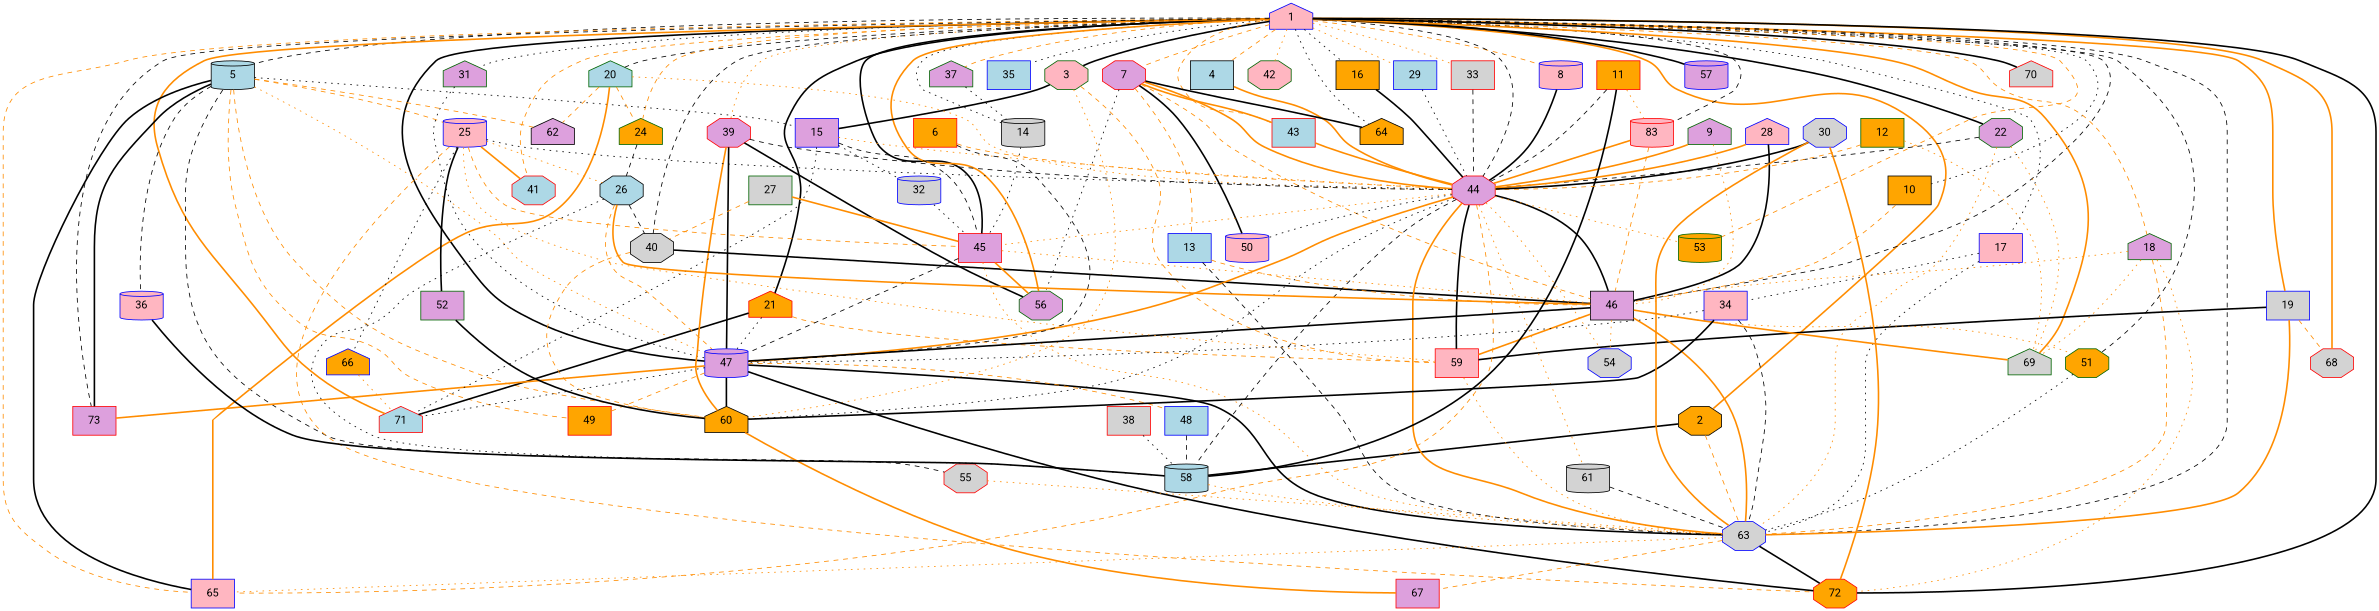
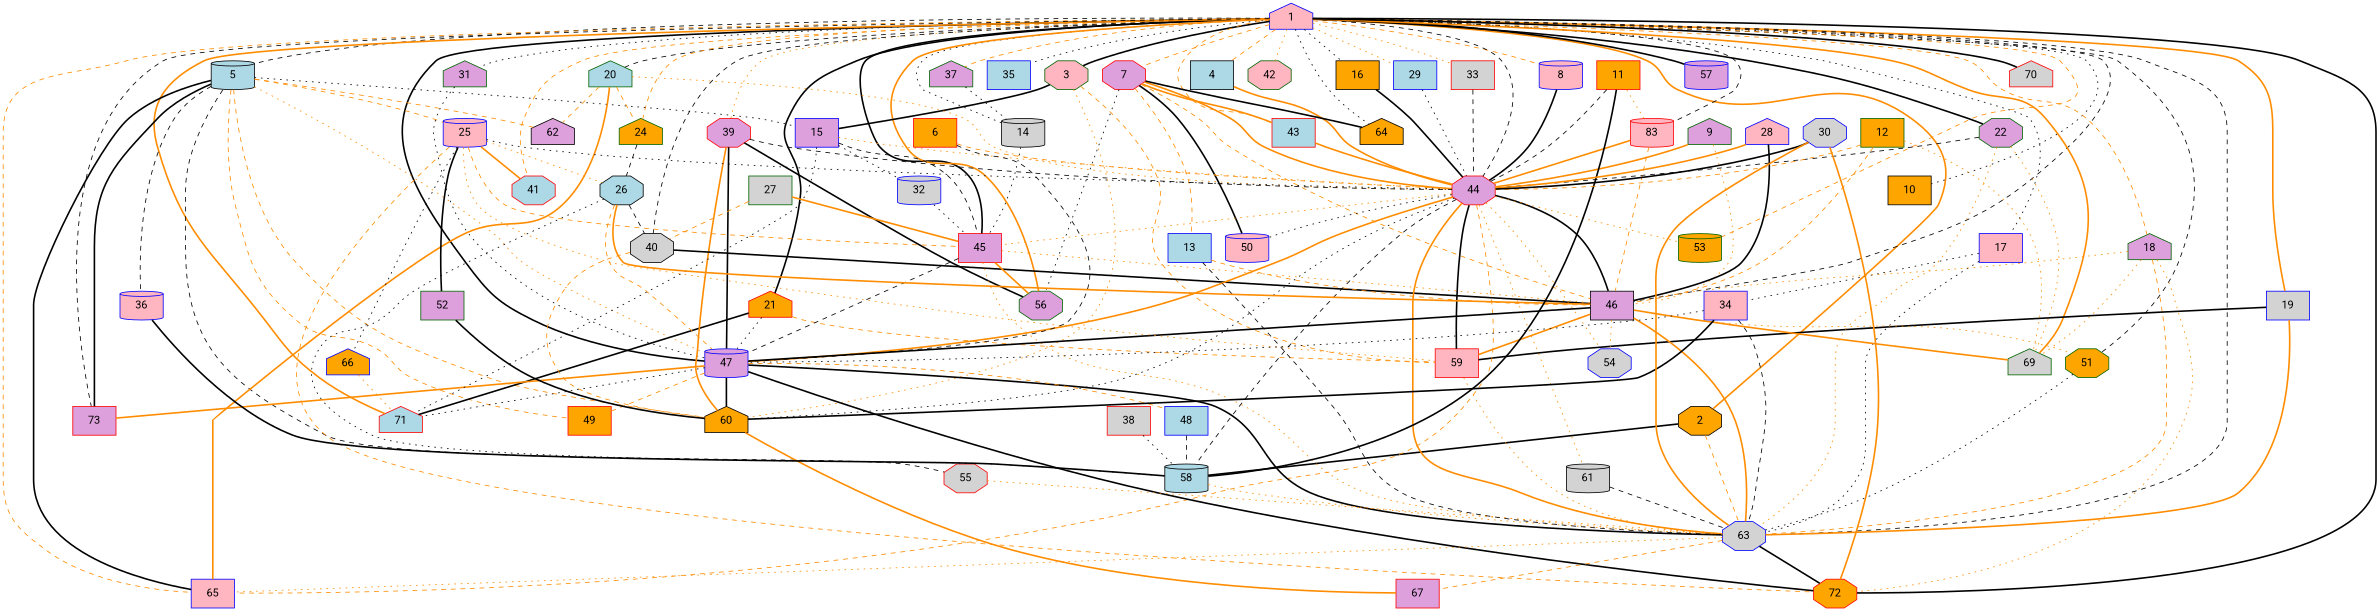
(1801, 268) -> (1772, 255)
(2332, 363) -> none
